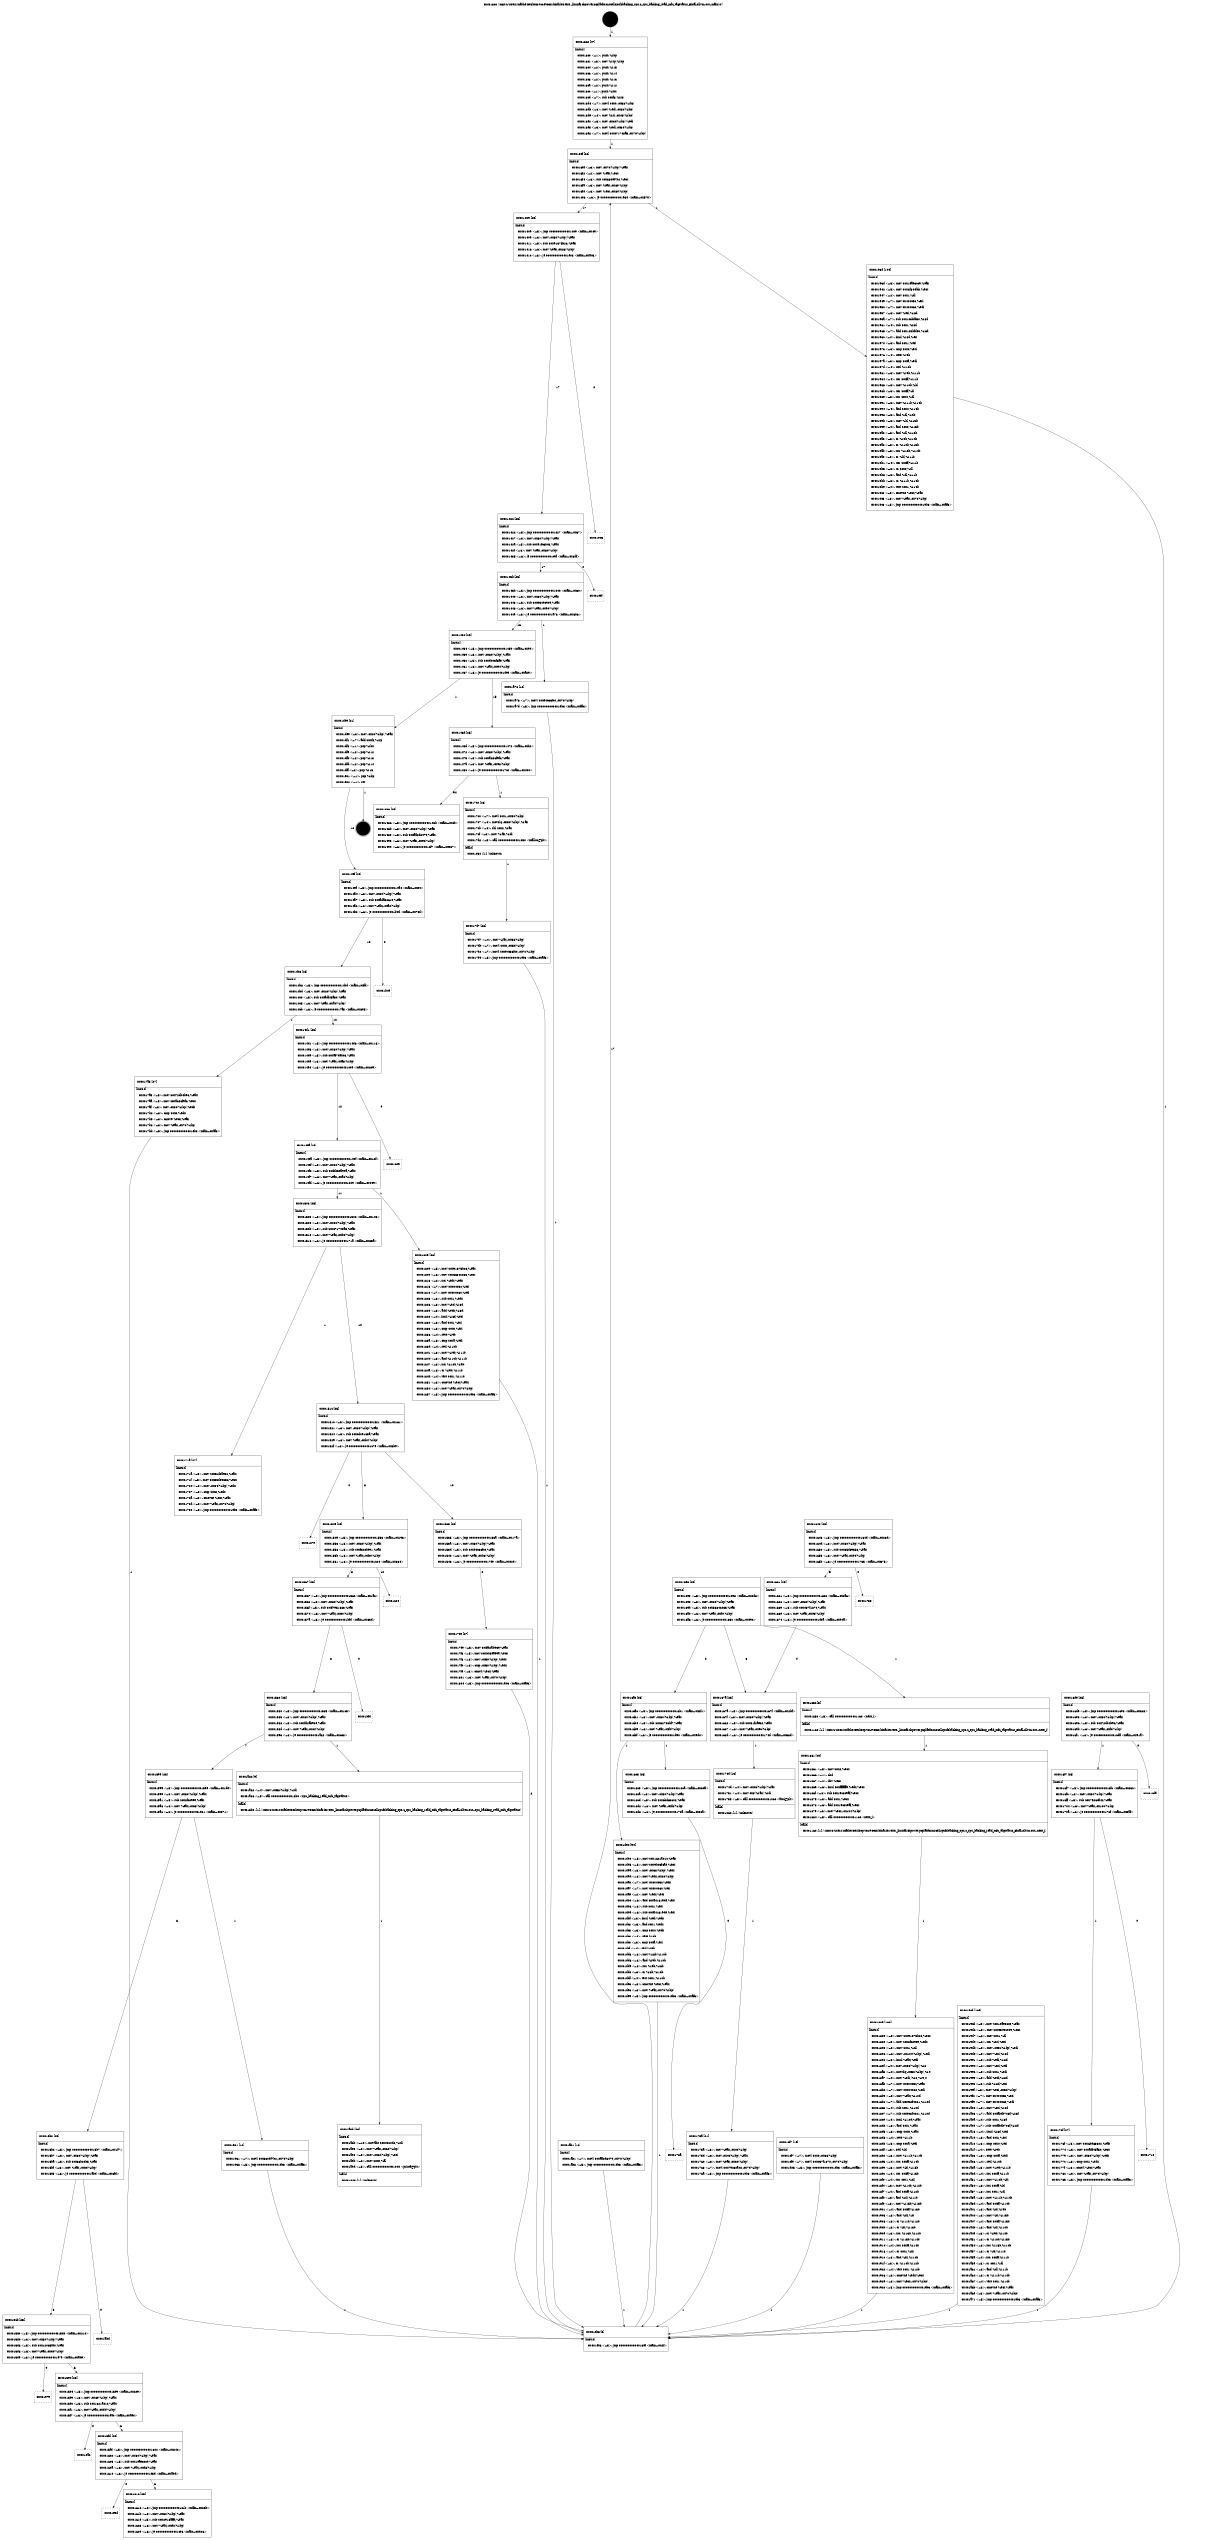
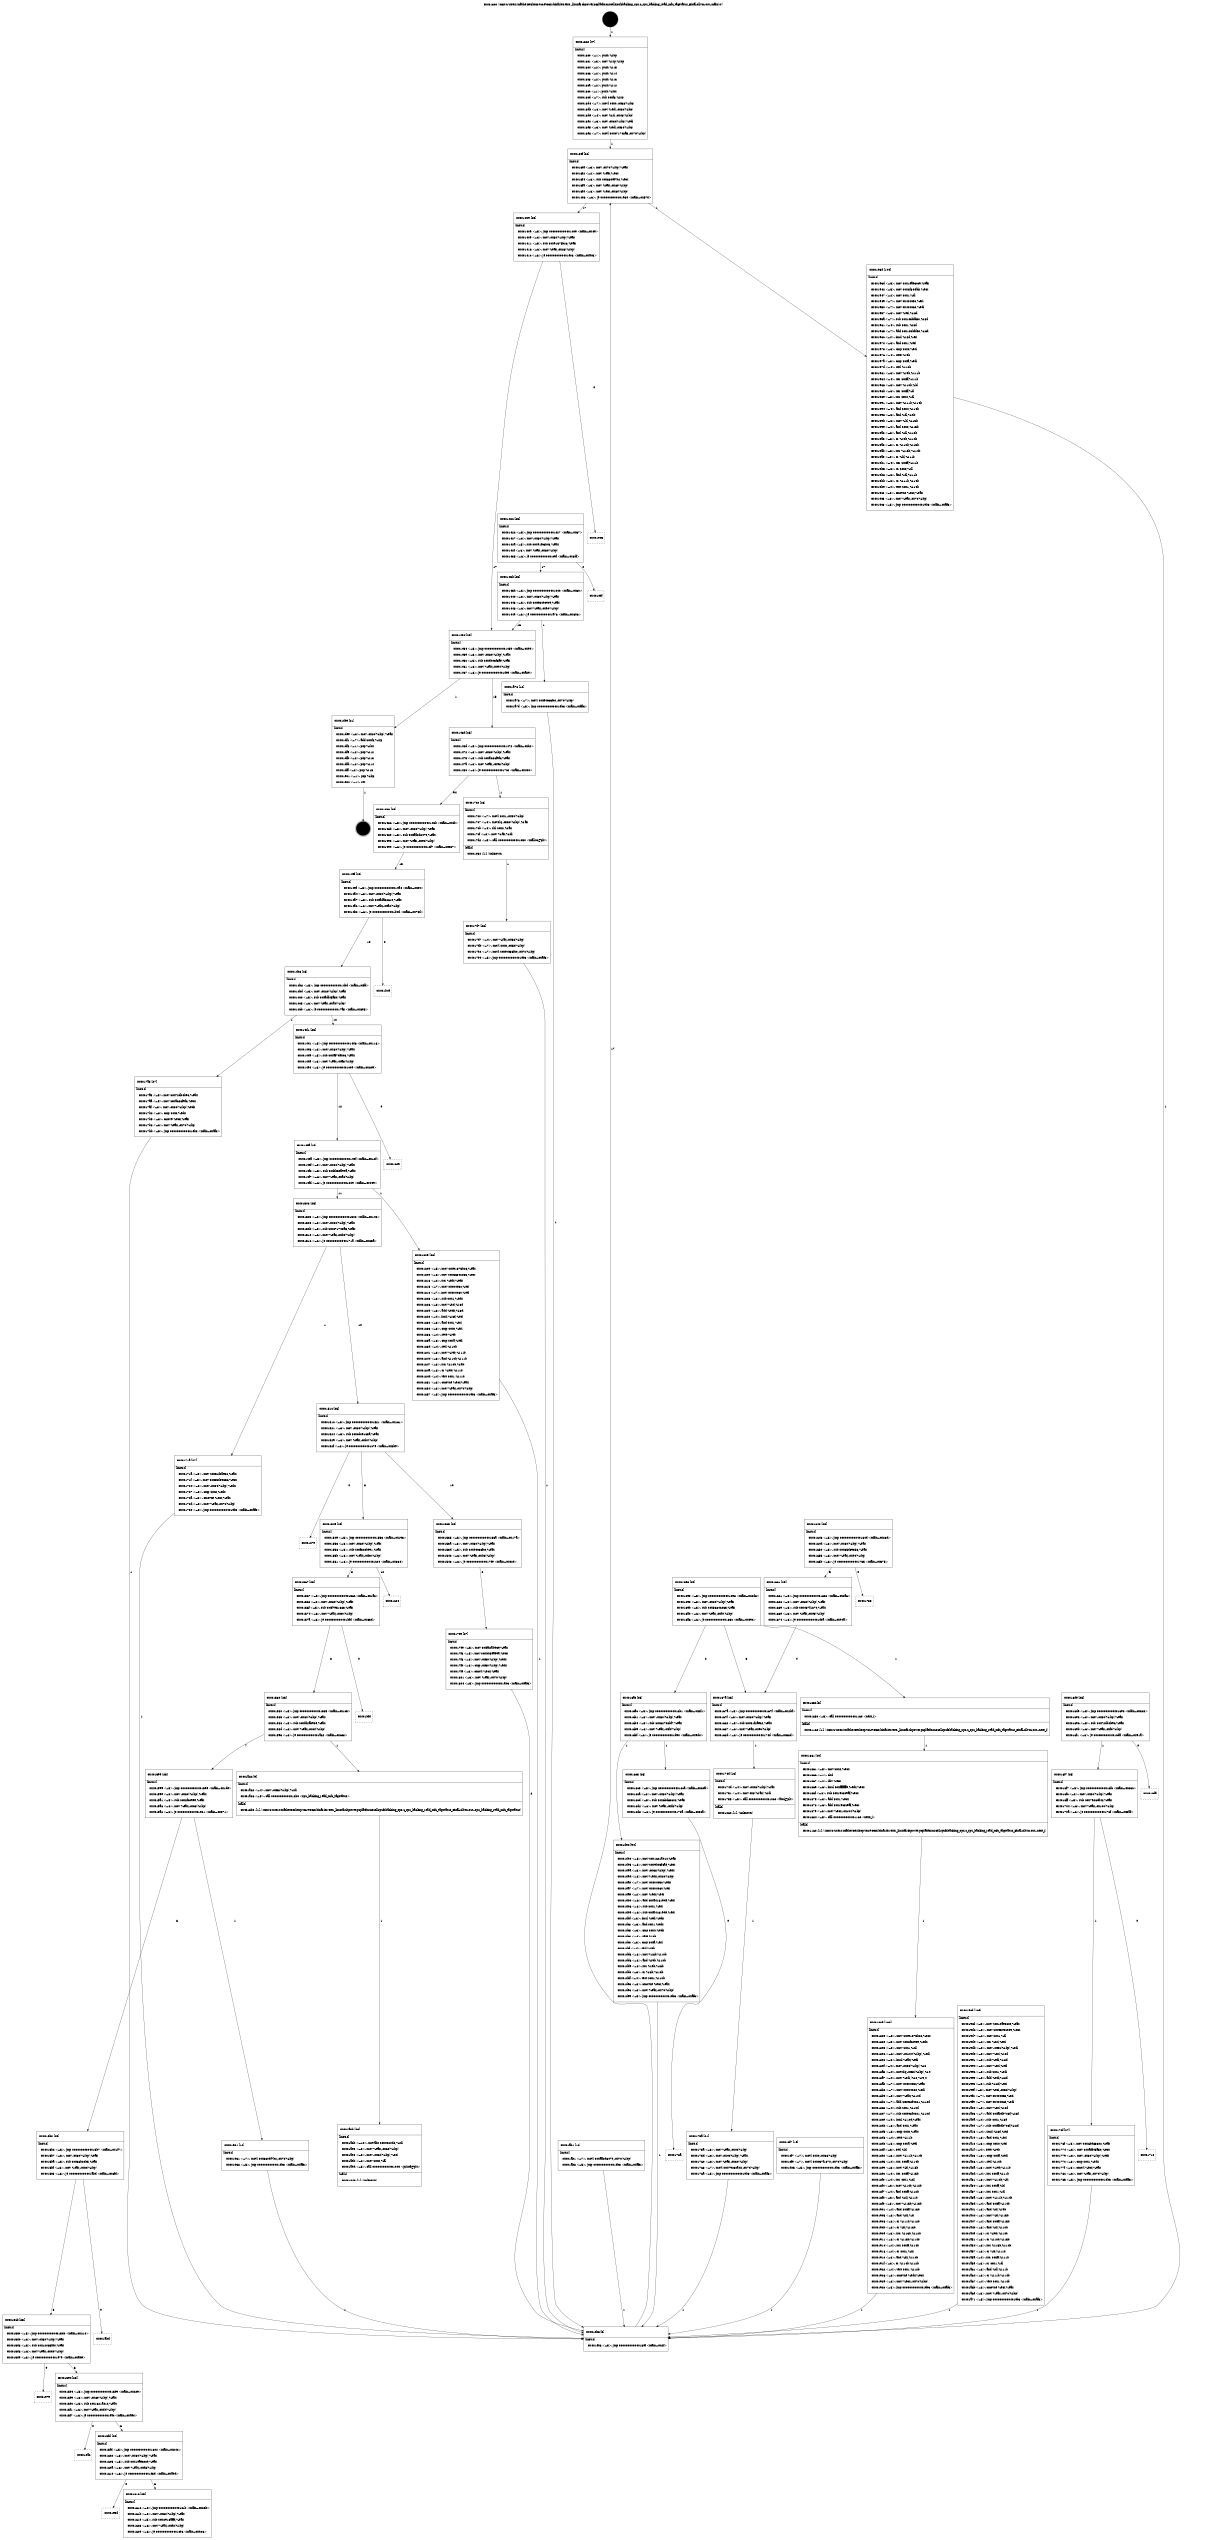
(549, 387) -> (503, 442)
(344, 829) -> (400, 860)
none -> (151, 2093)
